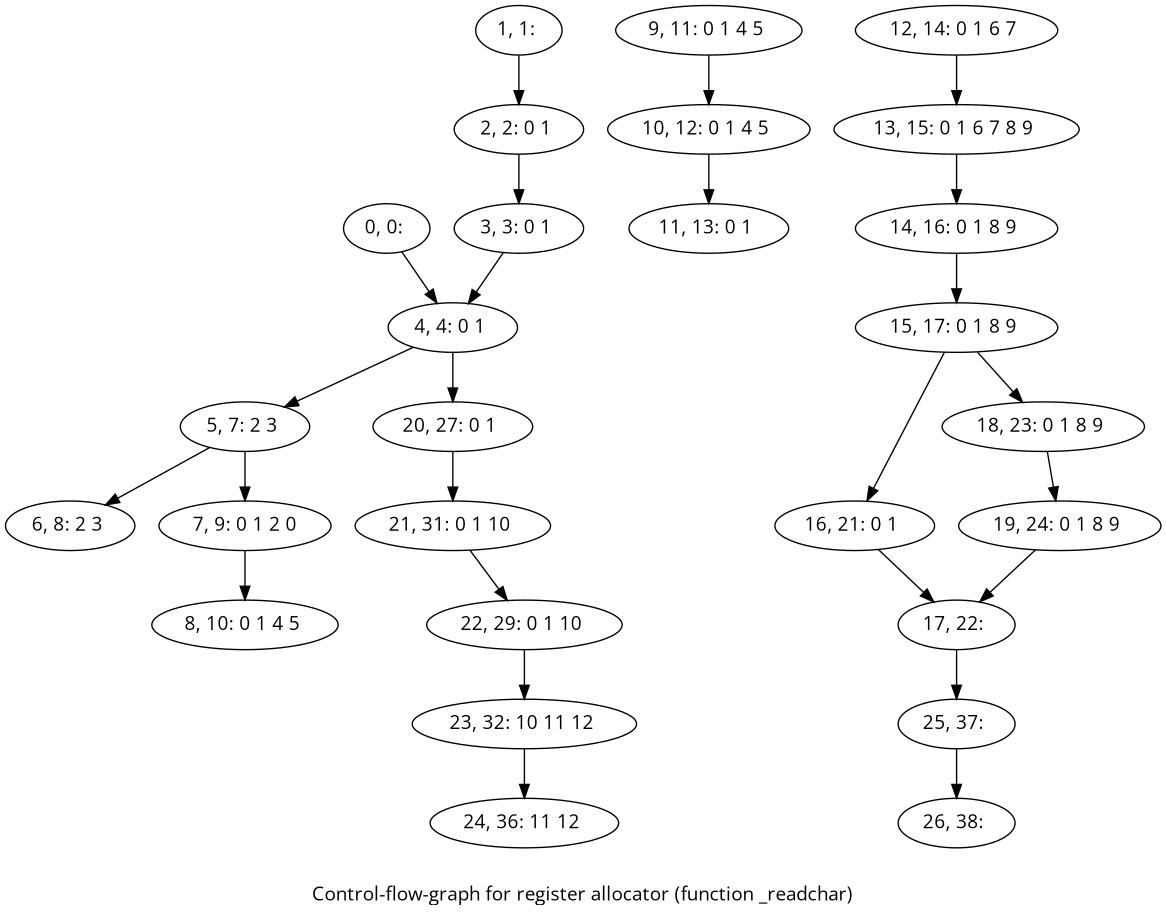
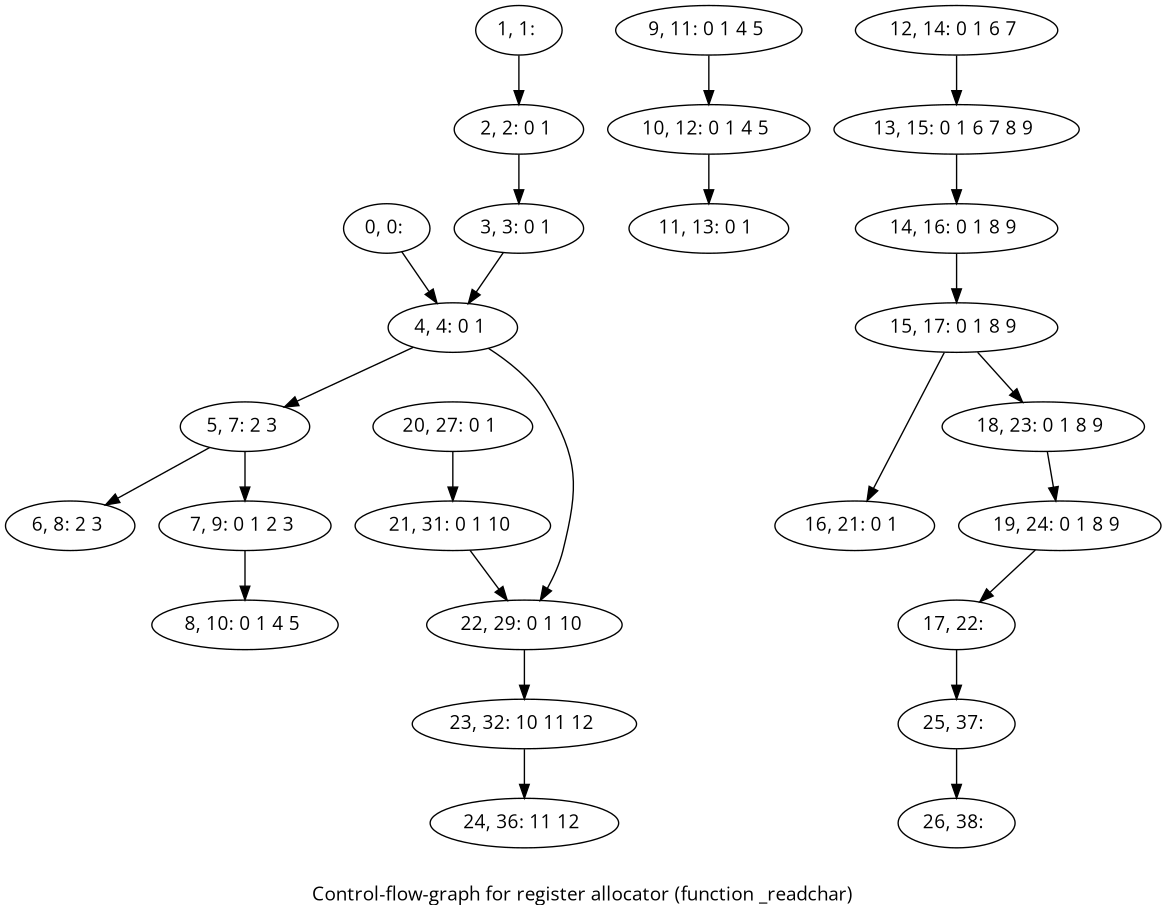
(453, 370) -> (569, 455)
(245, 526) -> (245, 526)
(901, 571) -> none
